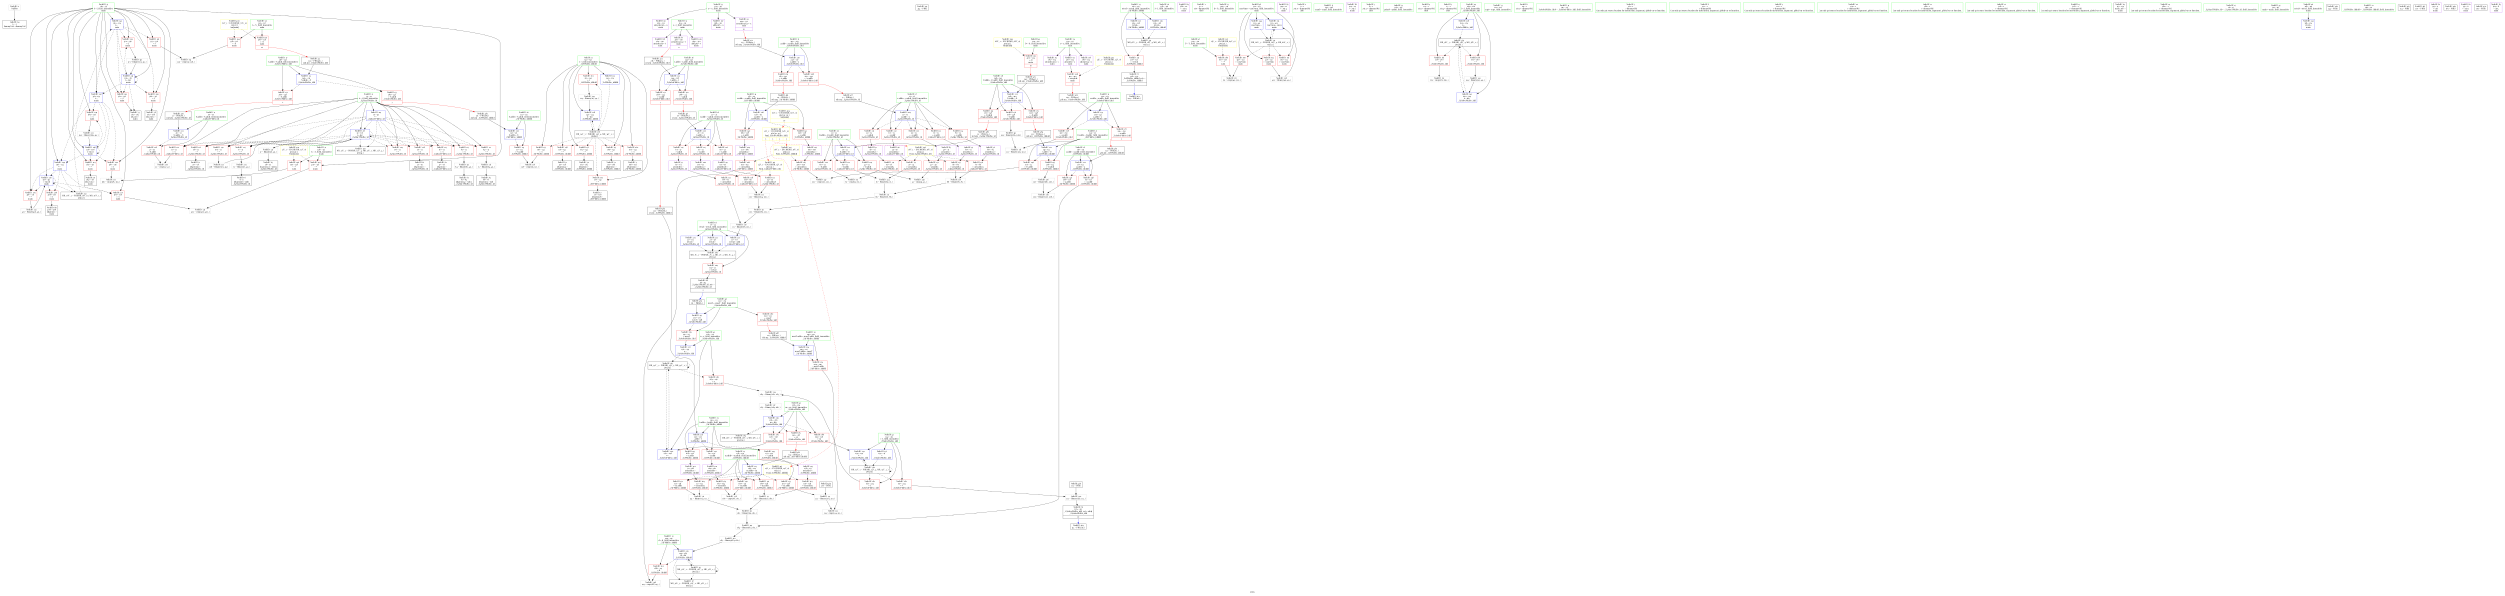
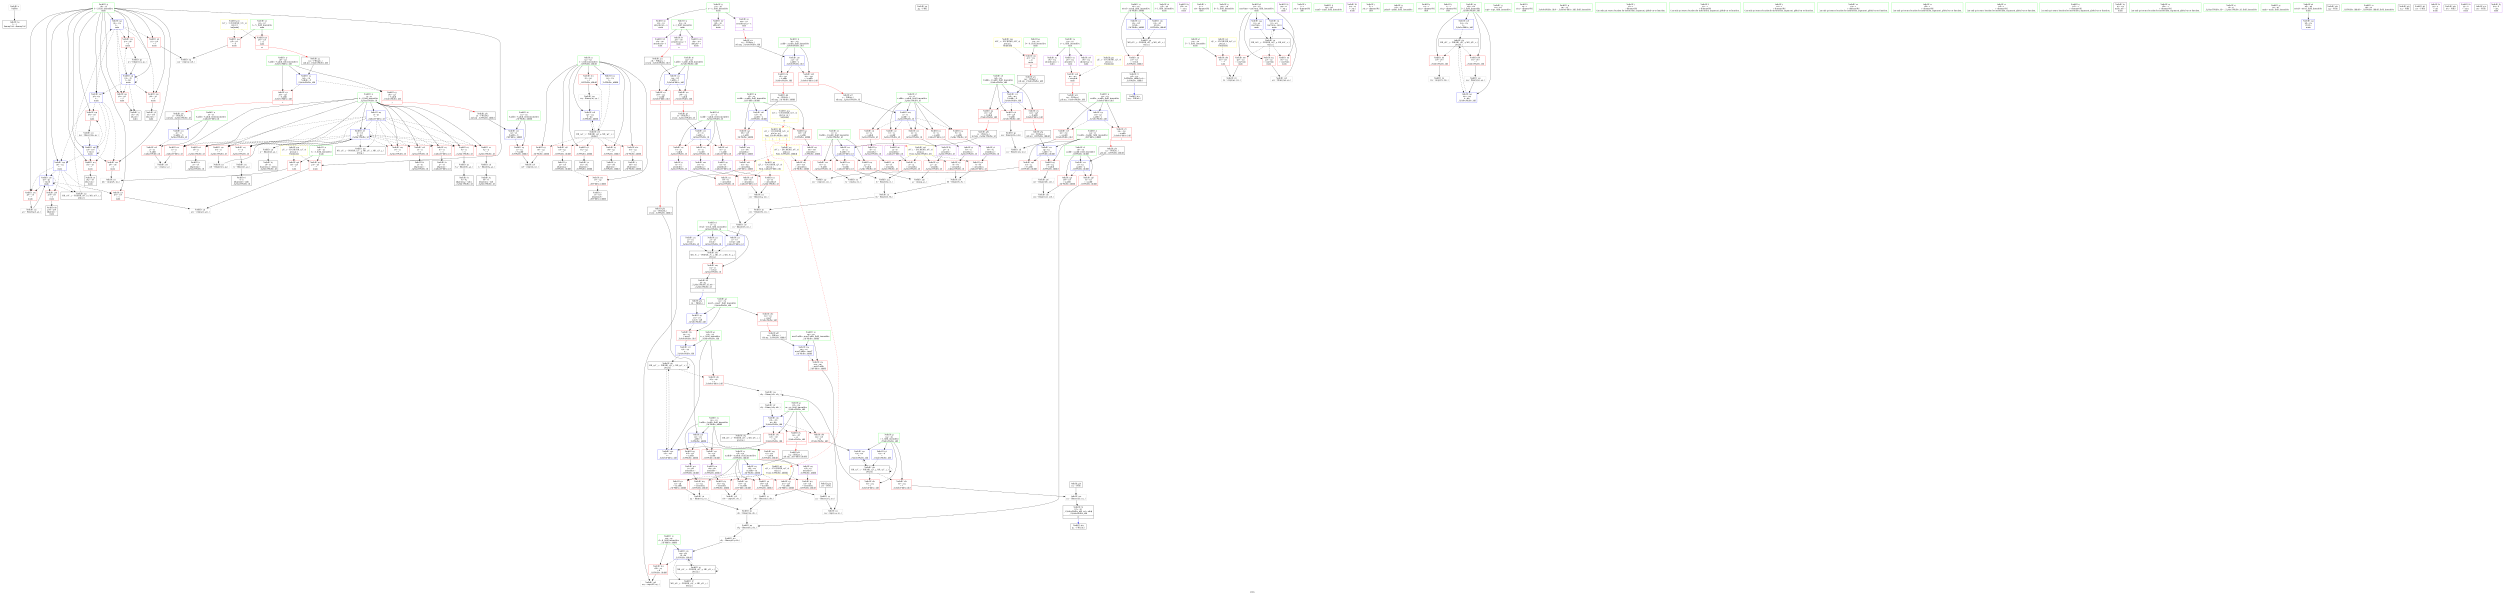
(596, 156) -> (579, 173)
